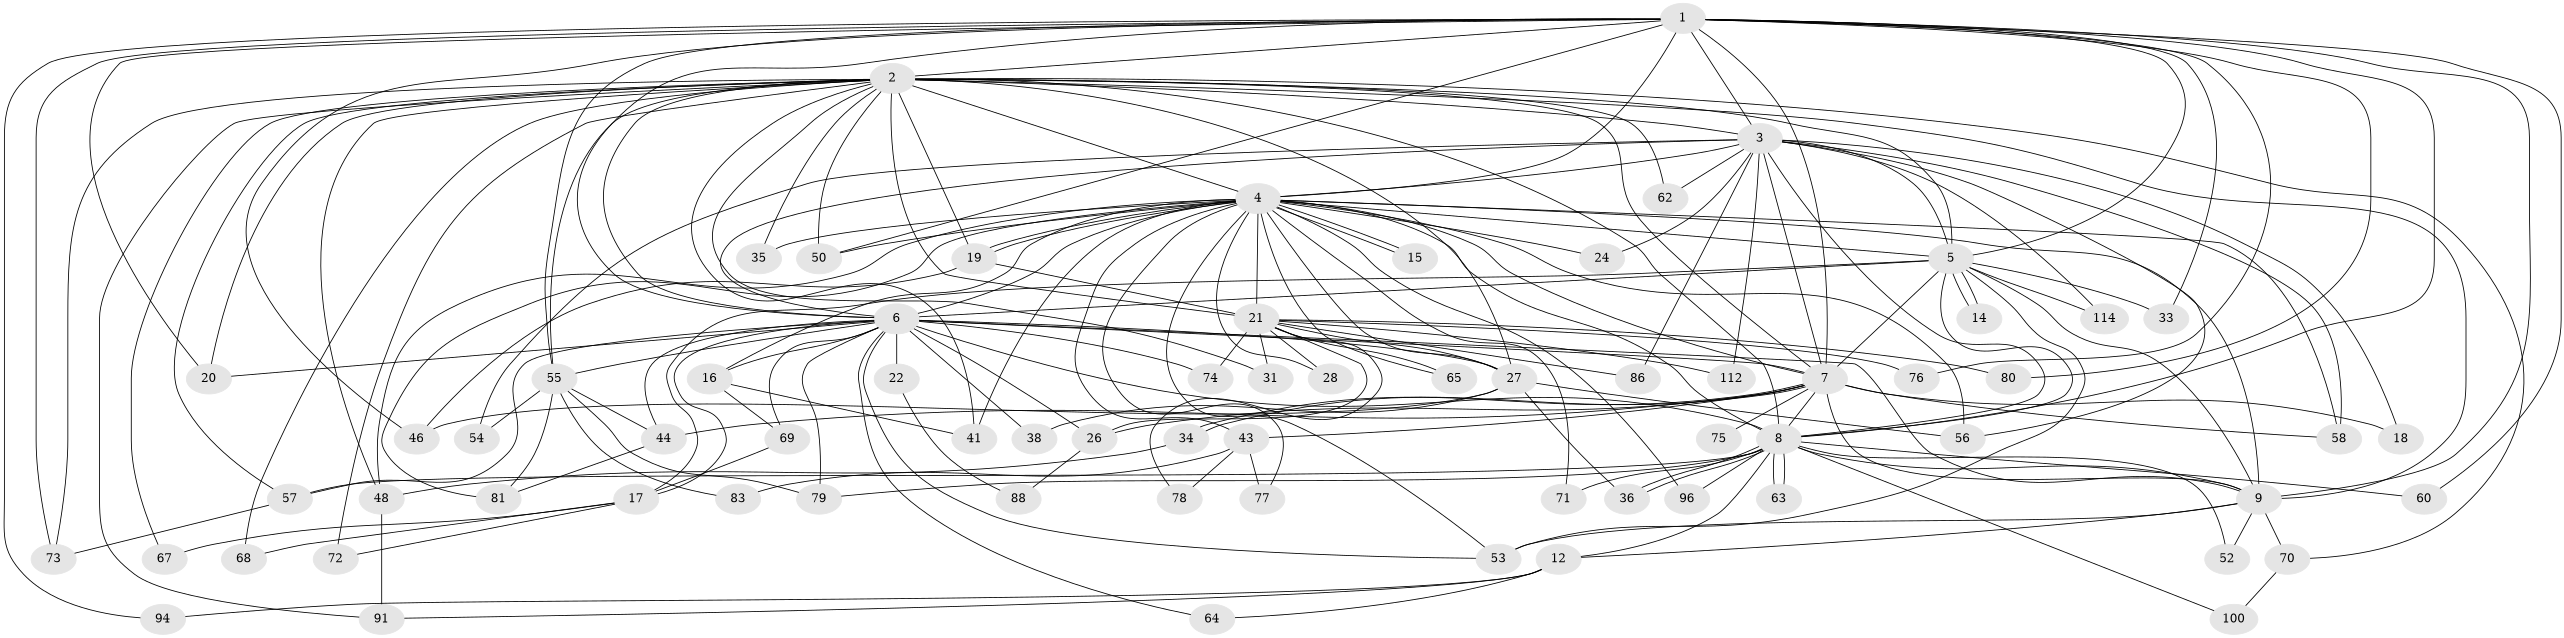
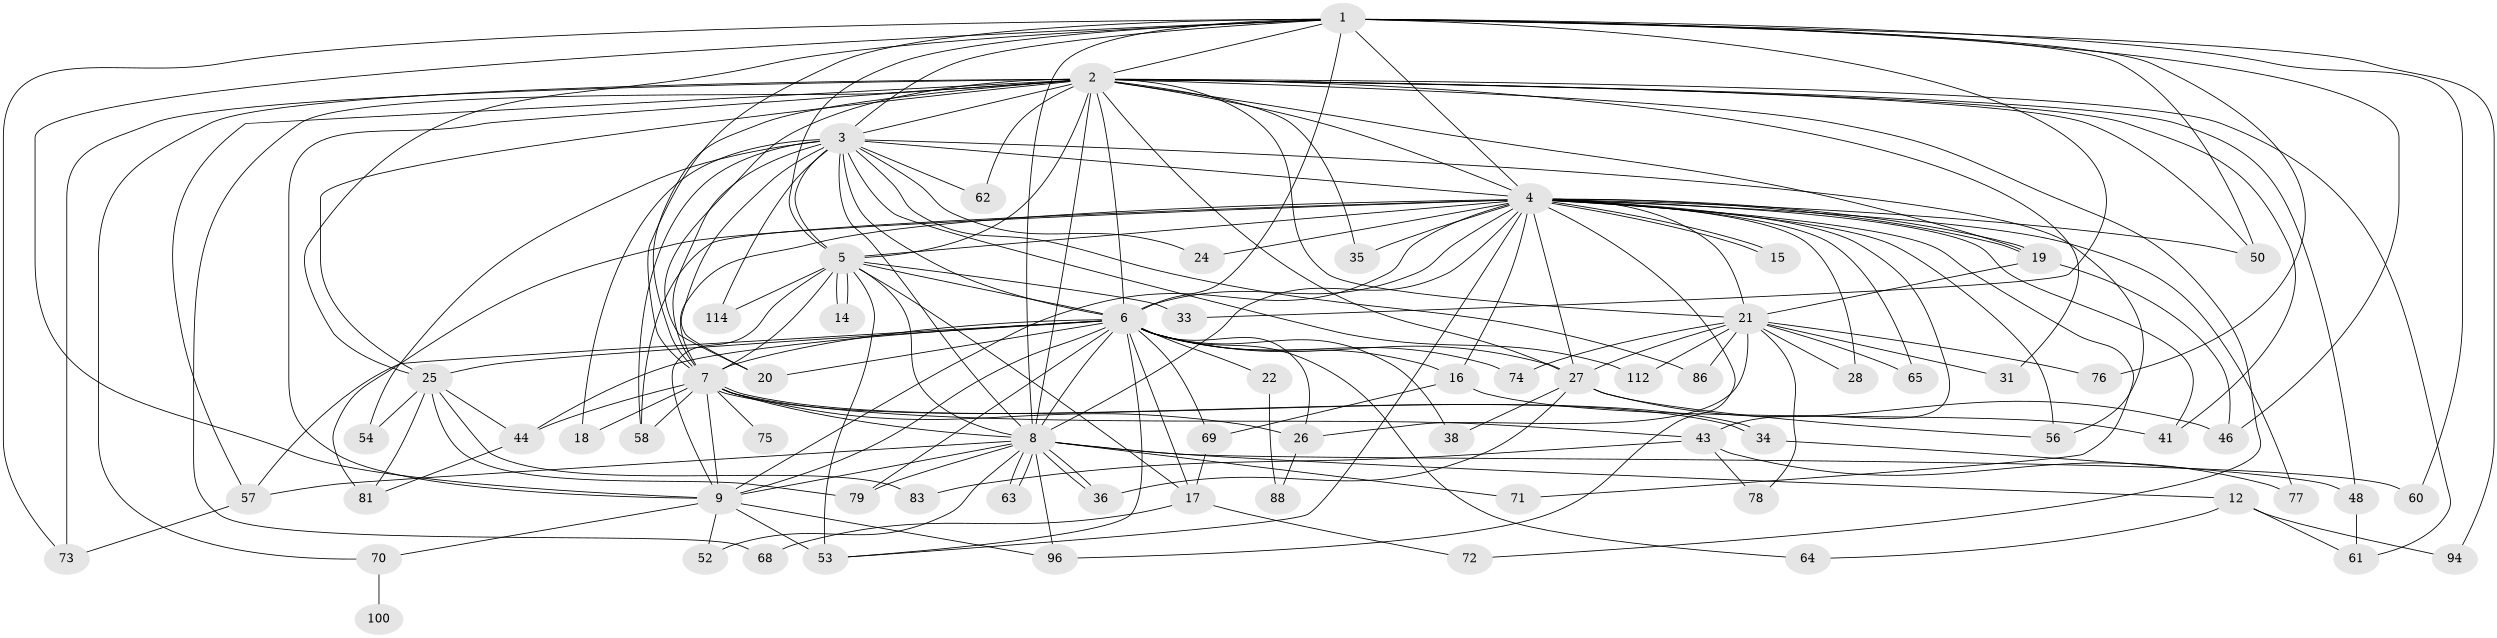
(720, 34) -> (703, 259)
(820, 280) -> none
(554, 379) -> (430, 379)
(2009, 379) -> none
(1910, 537) -> (858, 524)
(2027, 537) -> none
(165, 559) -> none
(382, 619) -> (2356, 559)
